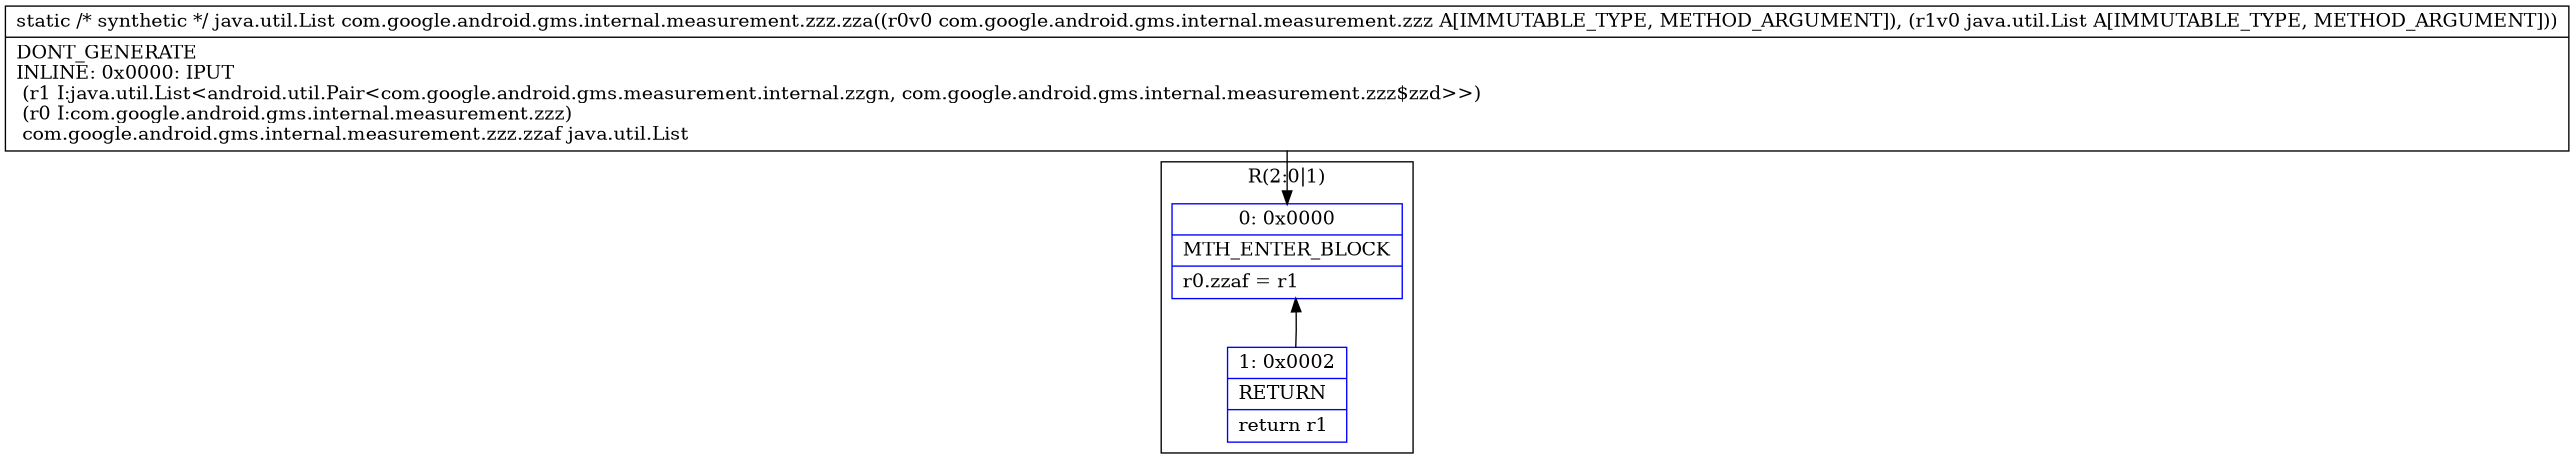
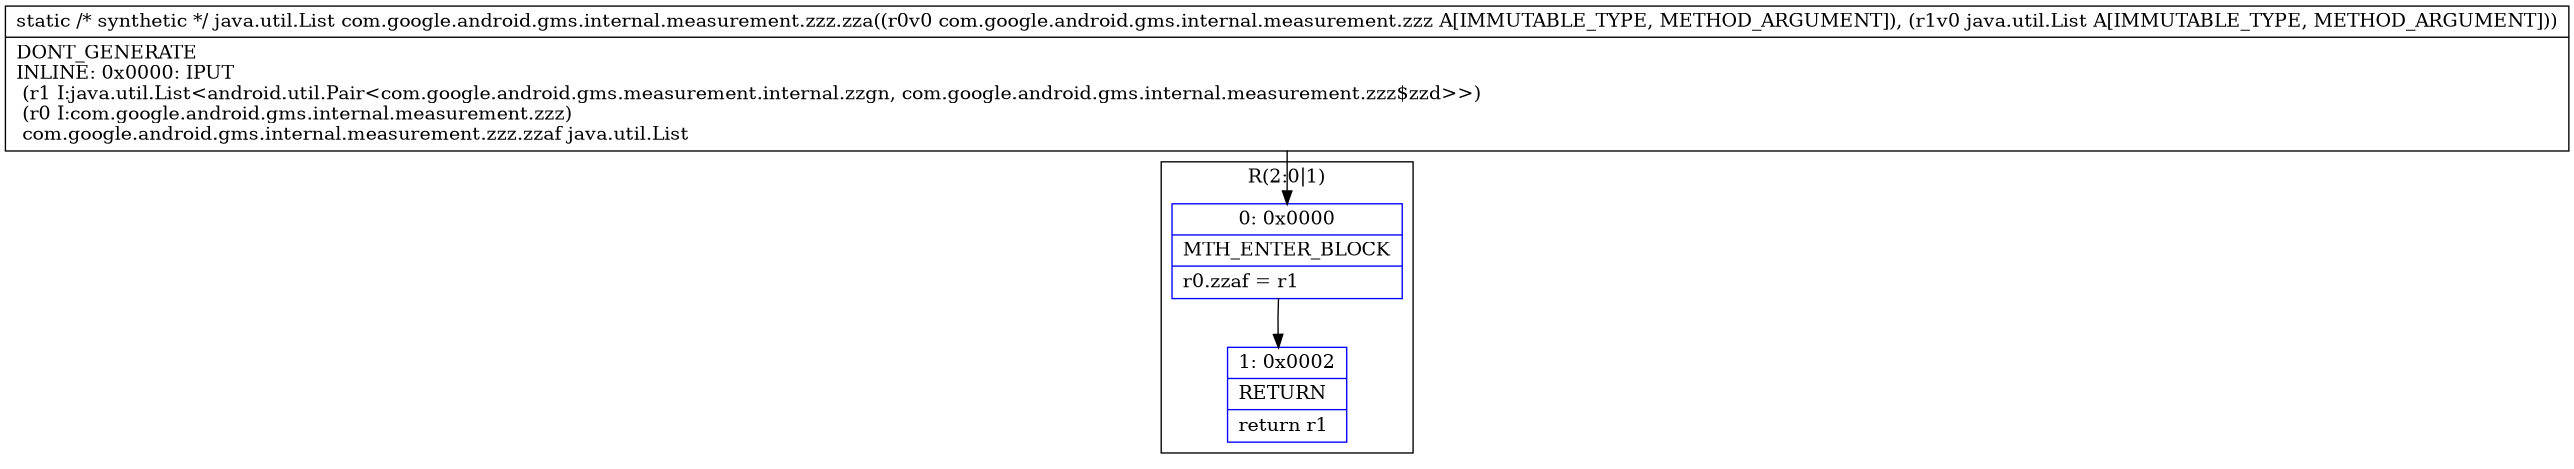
(1296, 330) -> (1278, 316)
